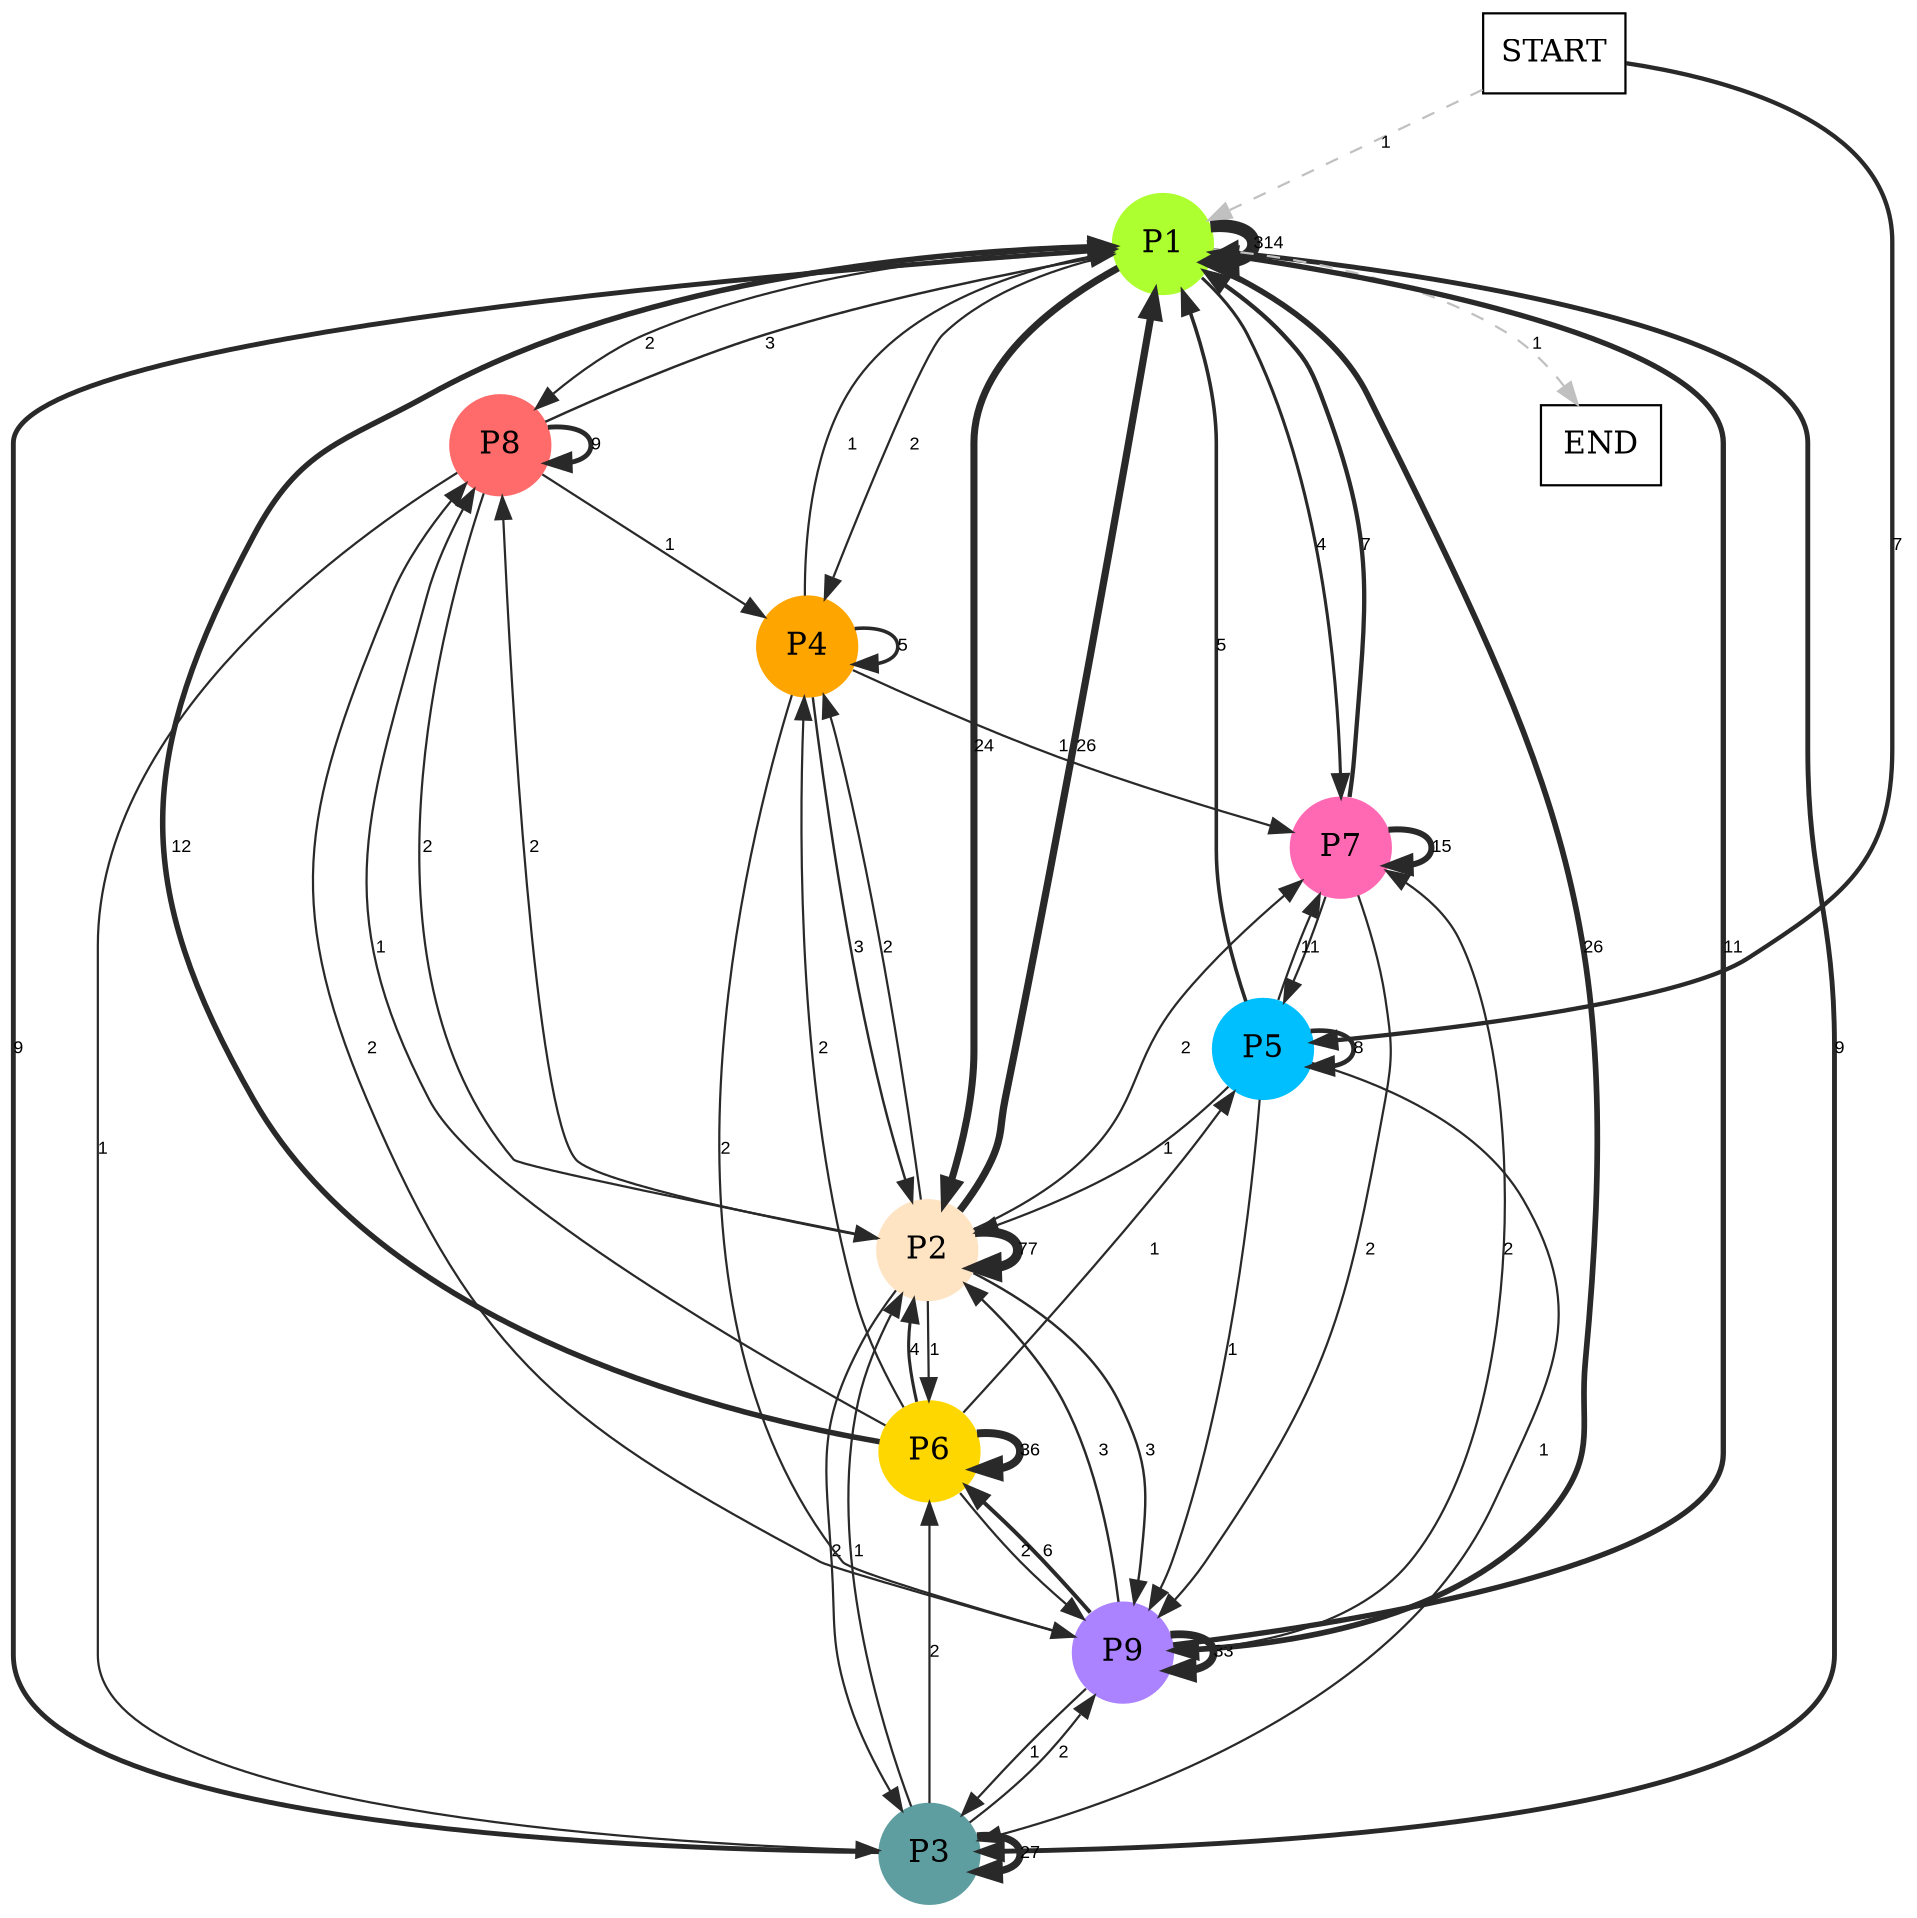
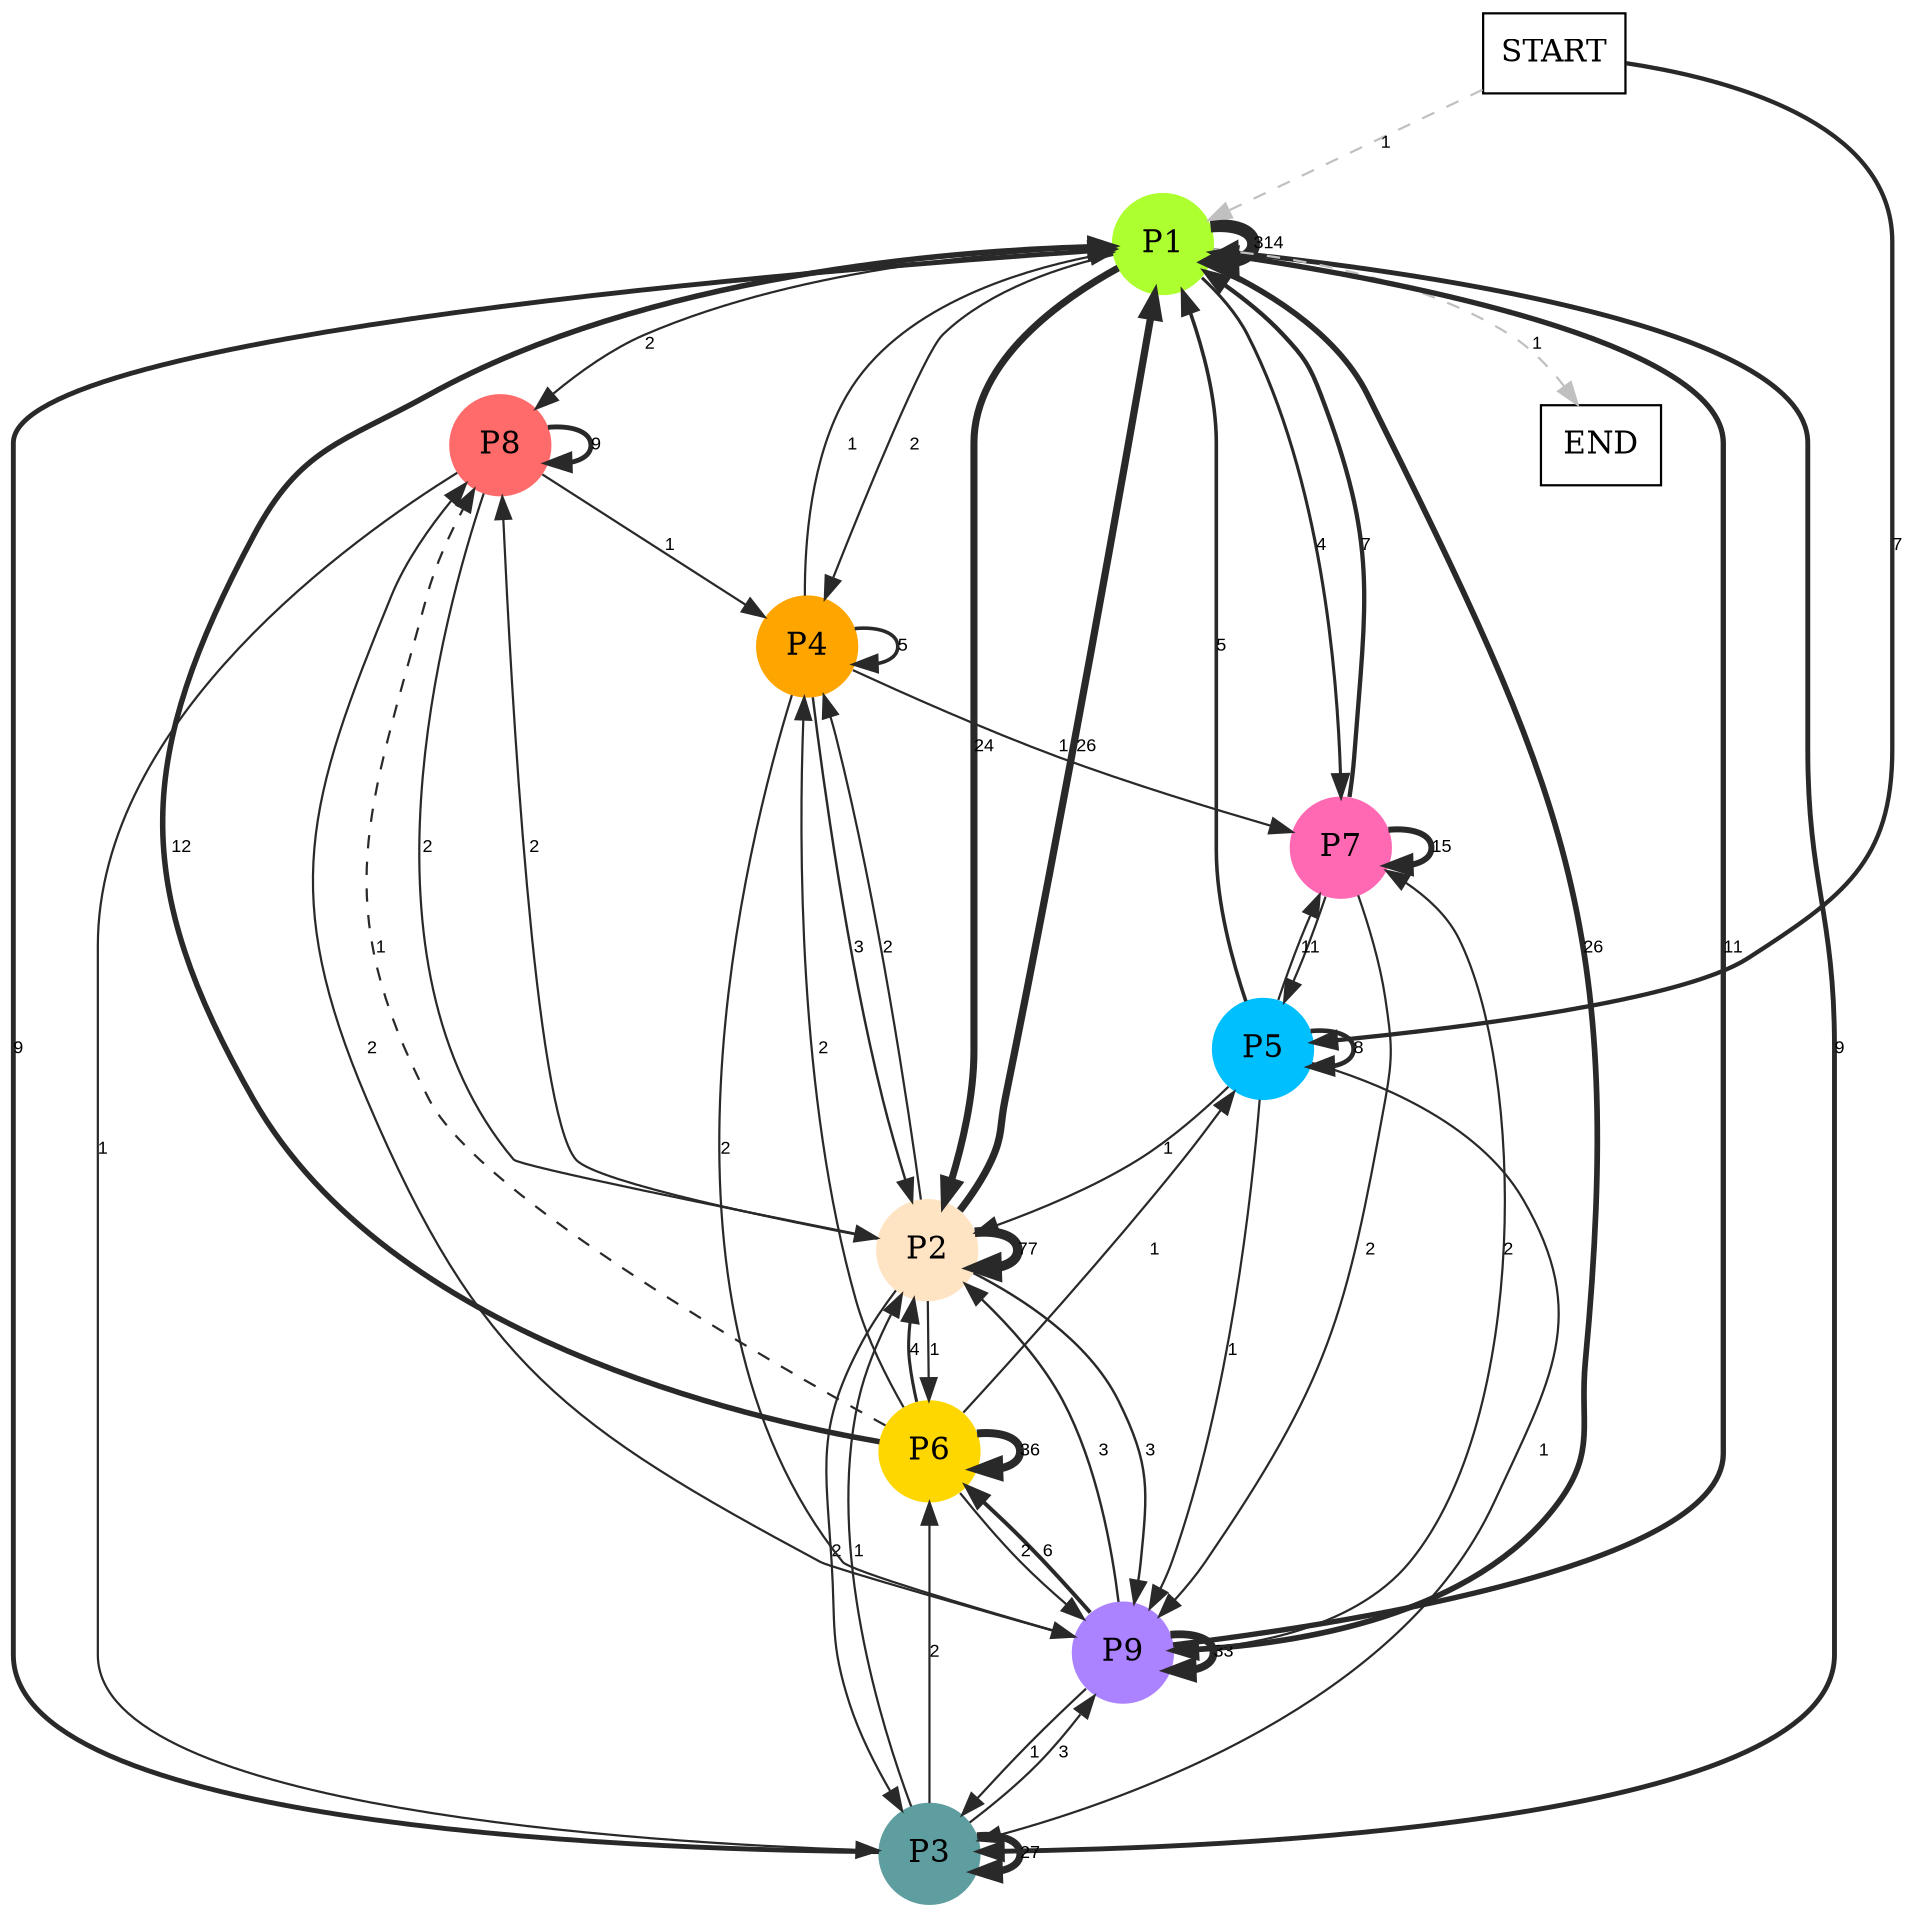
(812, 321) -> none
(1138, 1073) -> none
(418, 1076) -> (418, 1076)
(1064, 1753) -> (1064, 1753)
